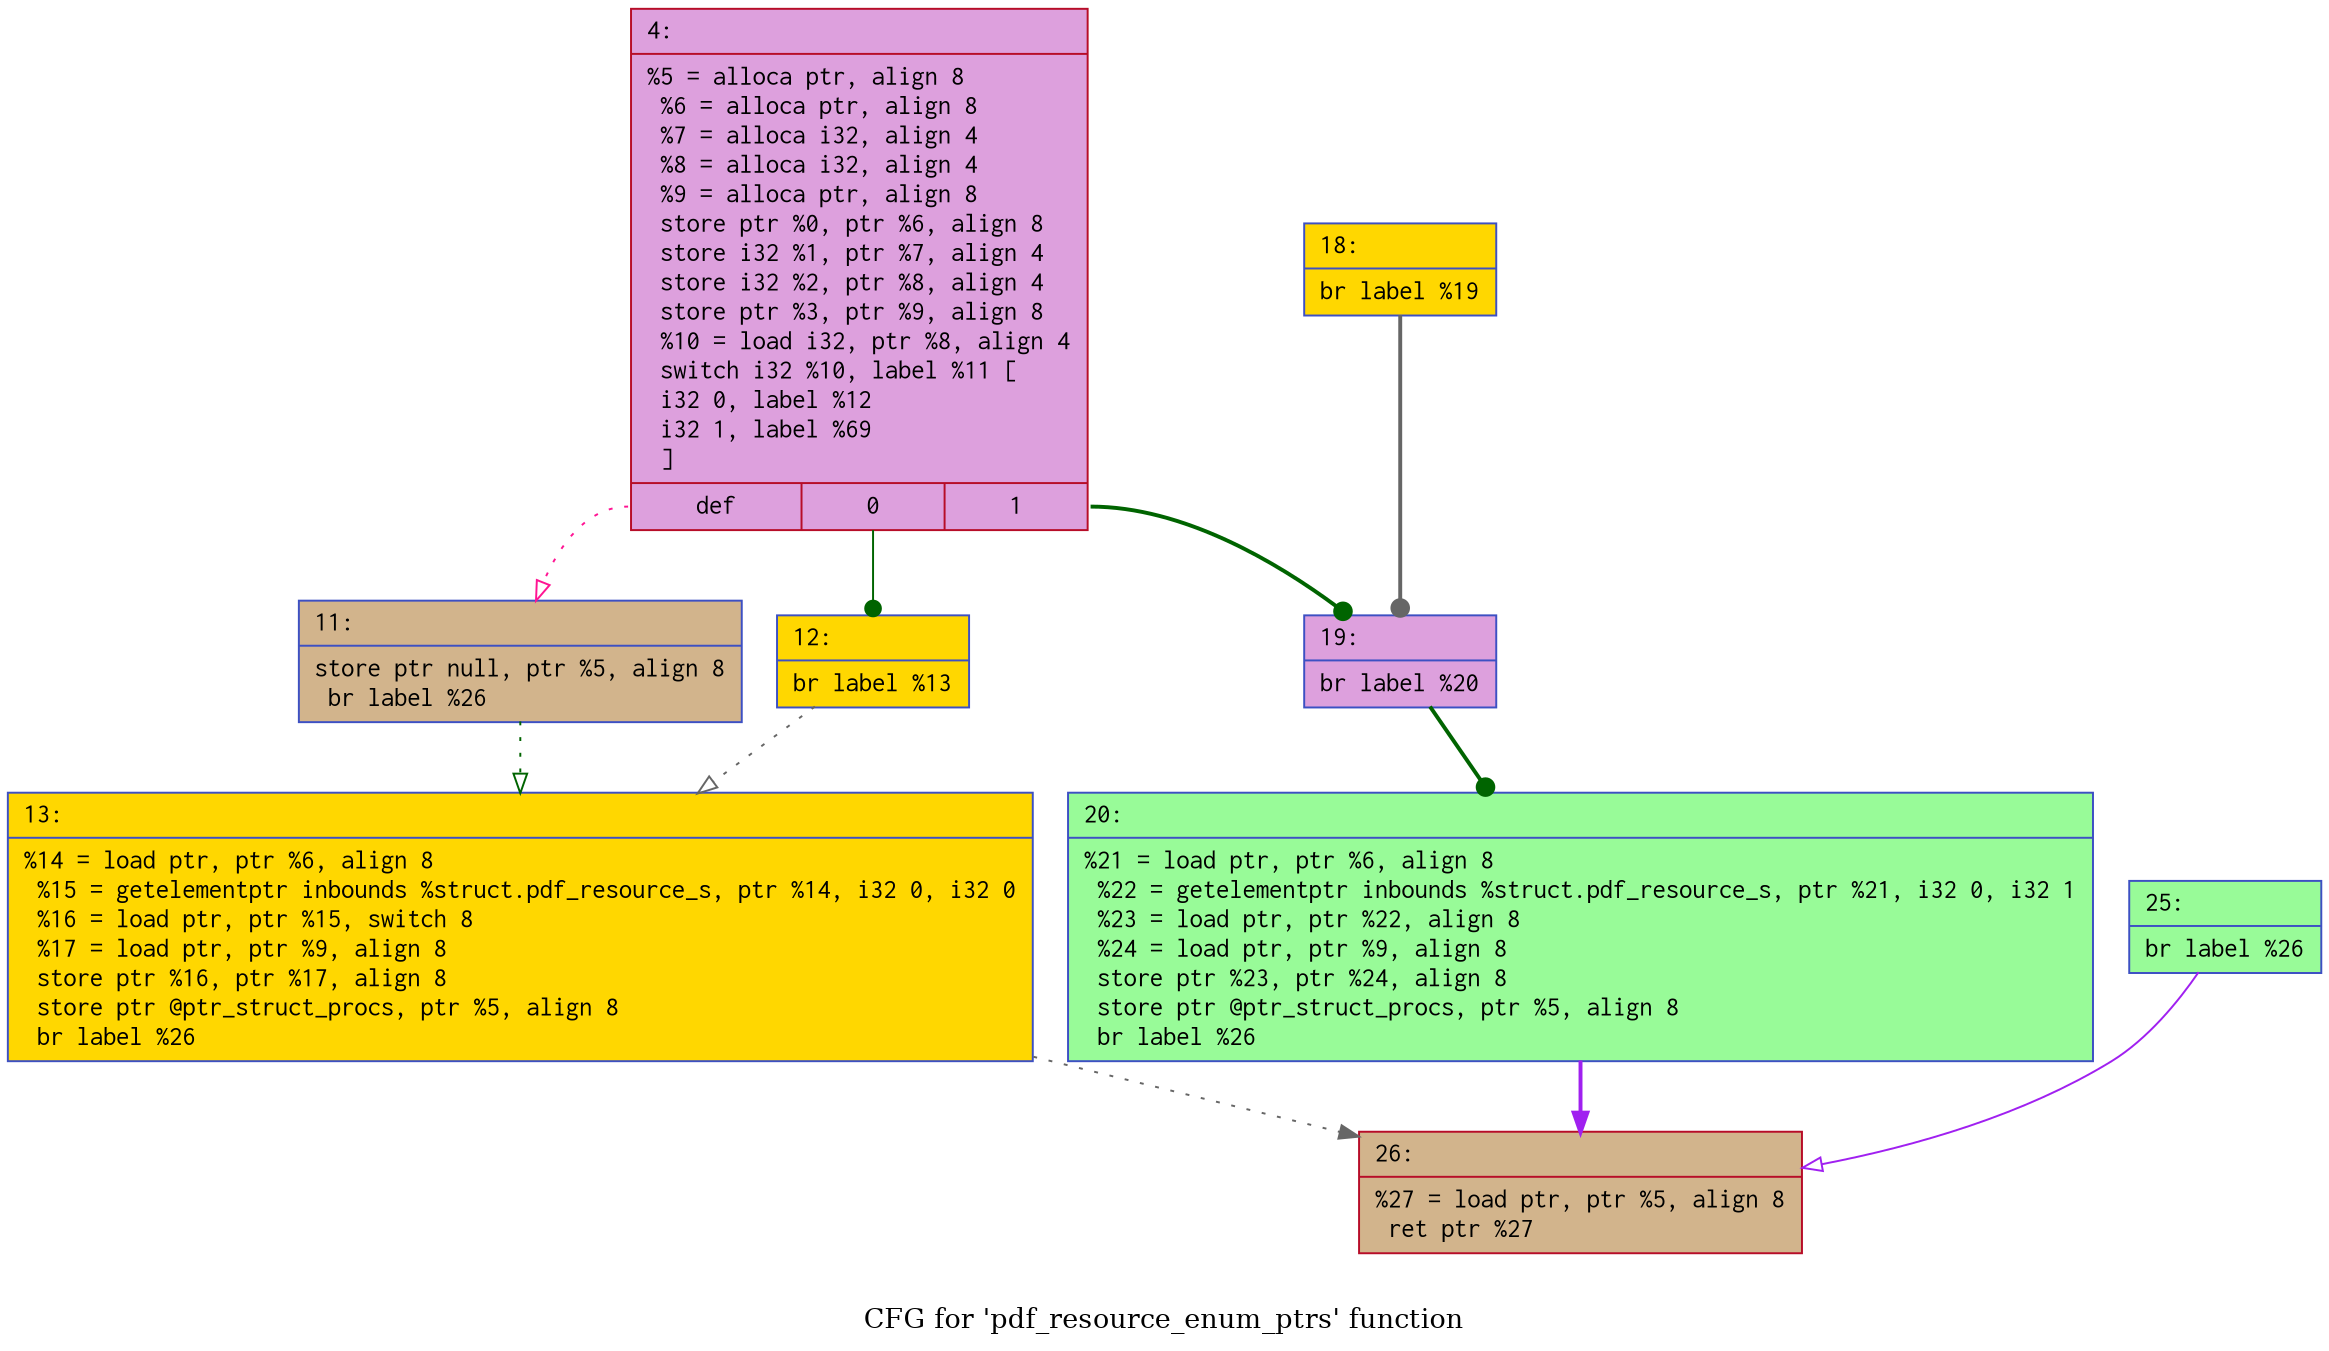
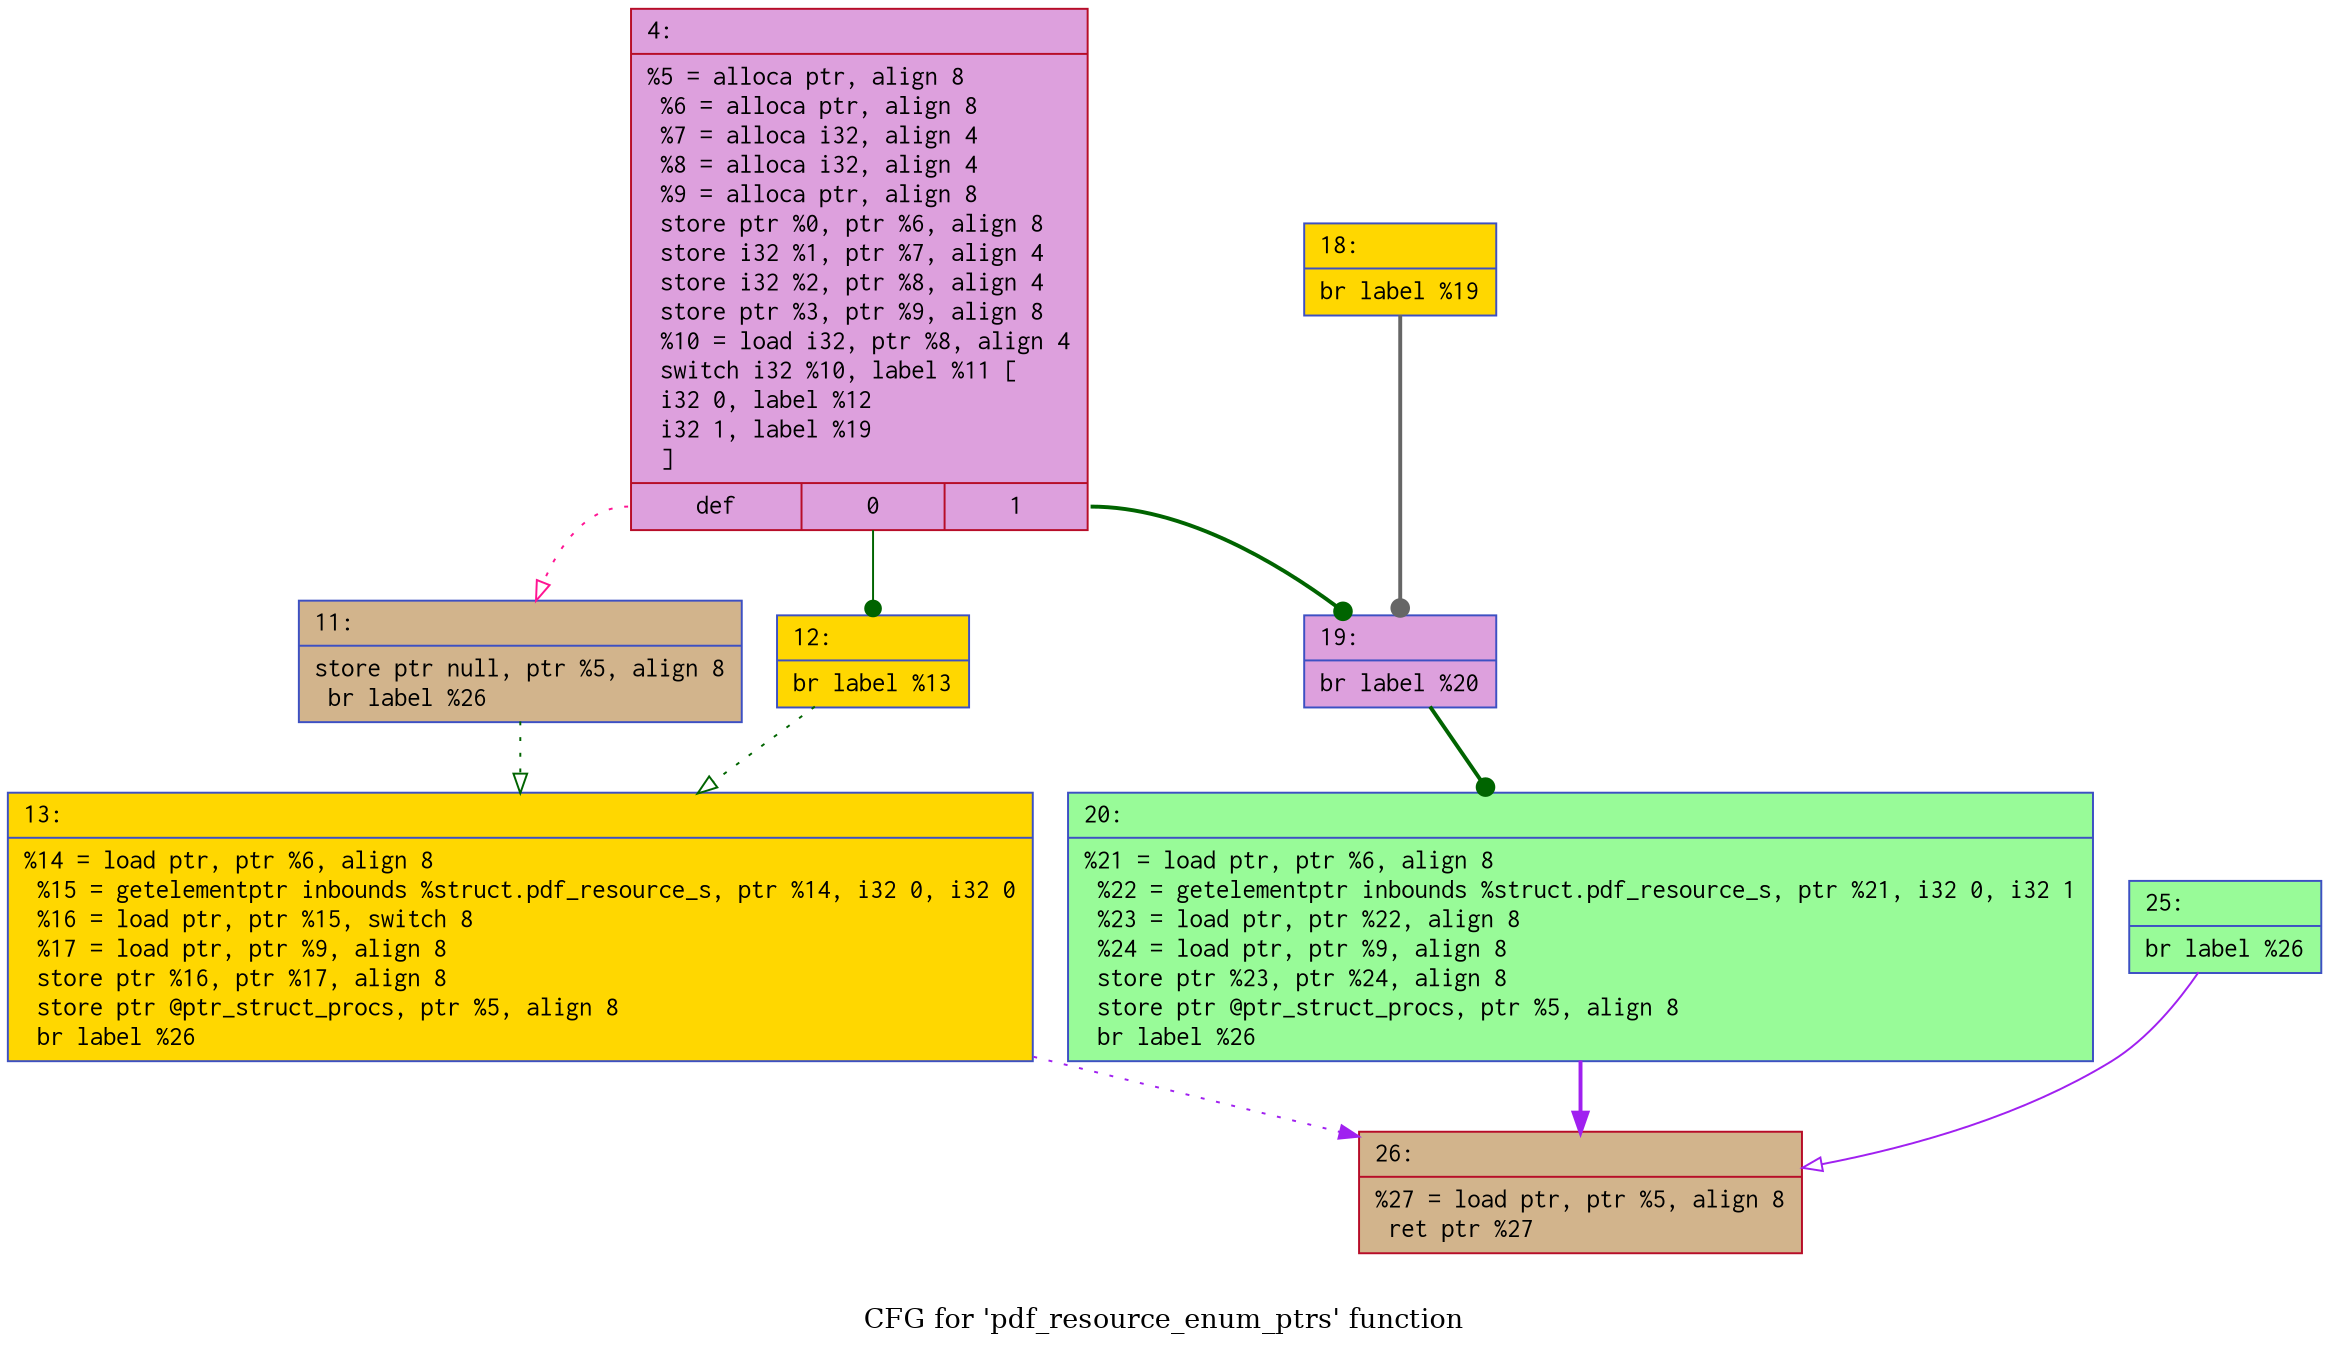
(759, 429) -> (759, 429)
(764, 744) -> (764, 744)
(1187, 1094) -> (1187, 1094)
